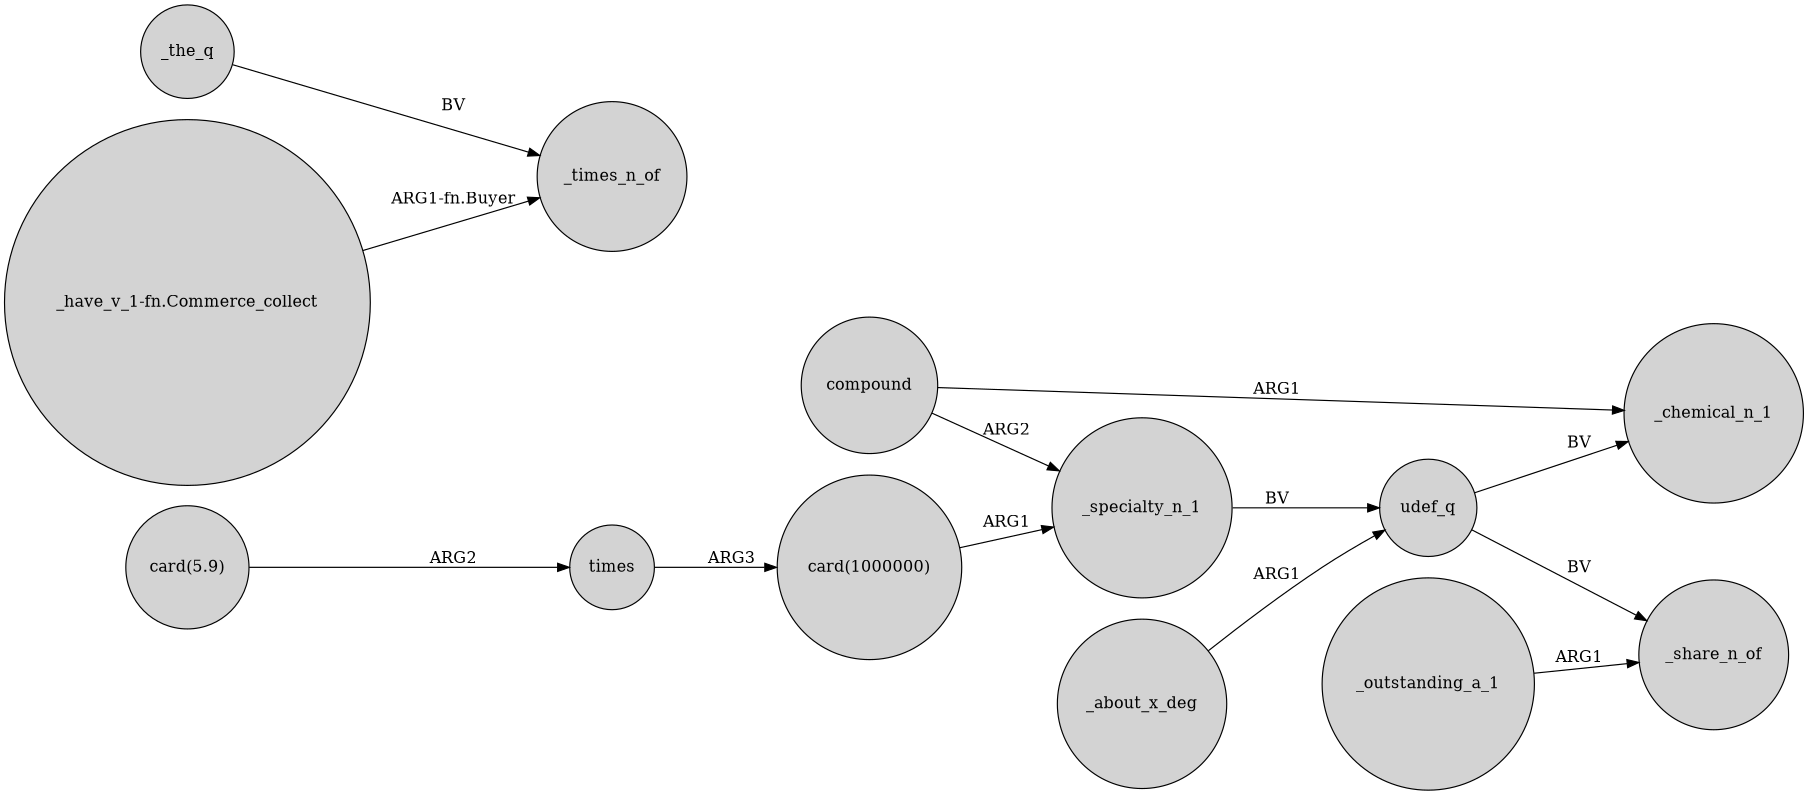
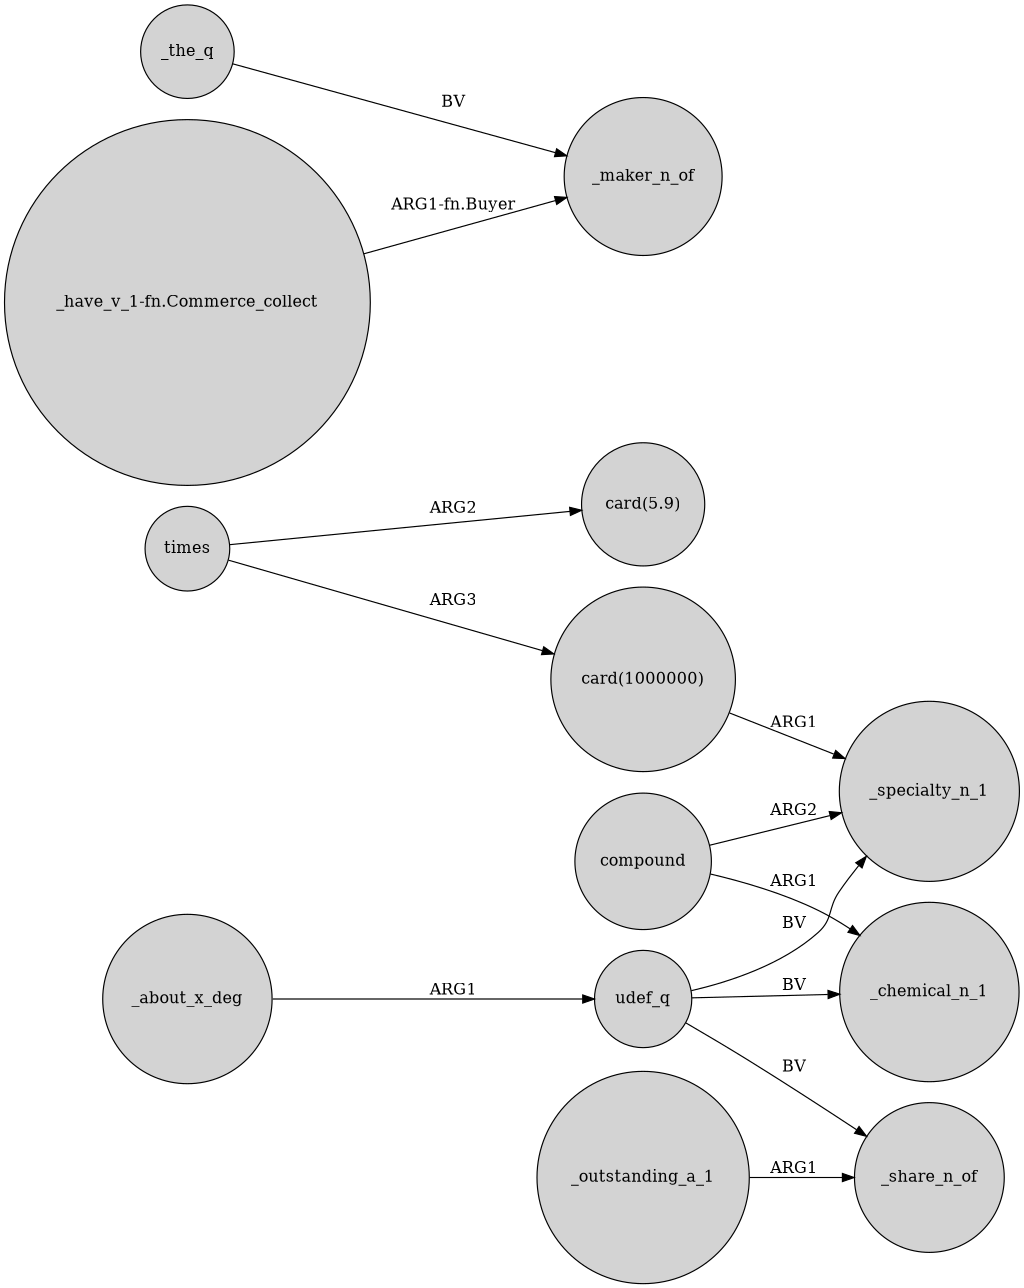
(612, 177) -> (643, 177)
(1300, 508) -> (793, 951)
(403, 567) -> (400, 528)
